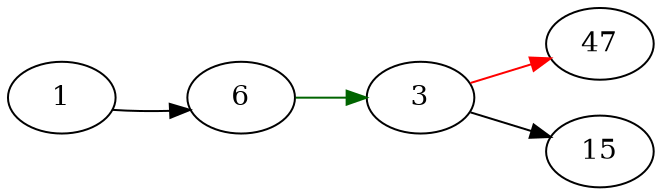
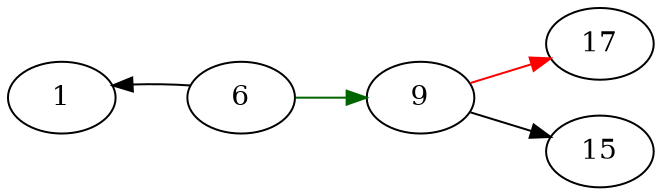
(600, 44) -> (600, 44)
(421, 98) -> (421, 98)
(141, 111) -> (161, 84)
